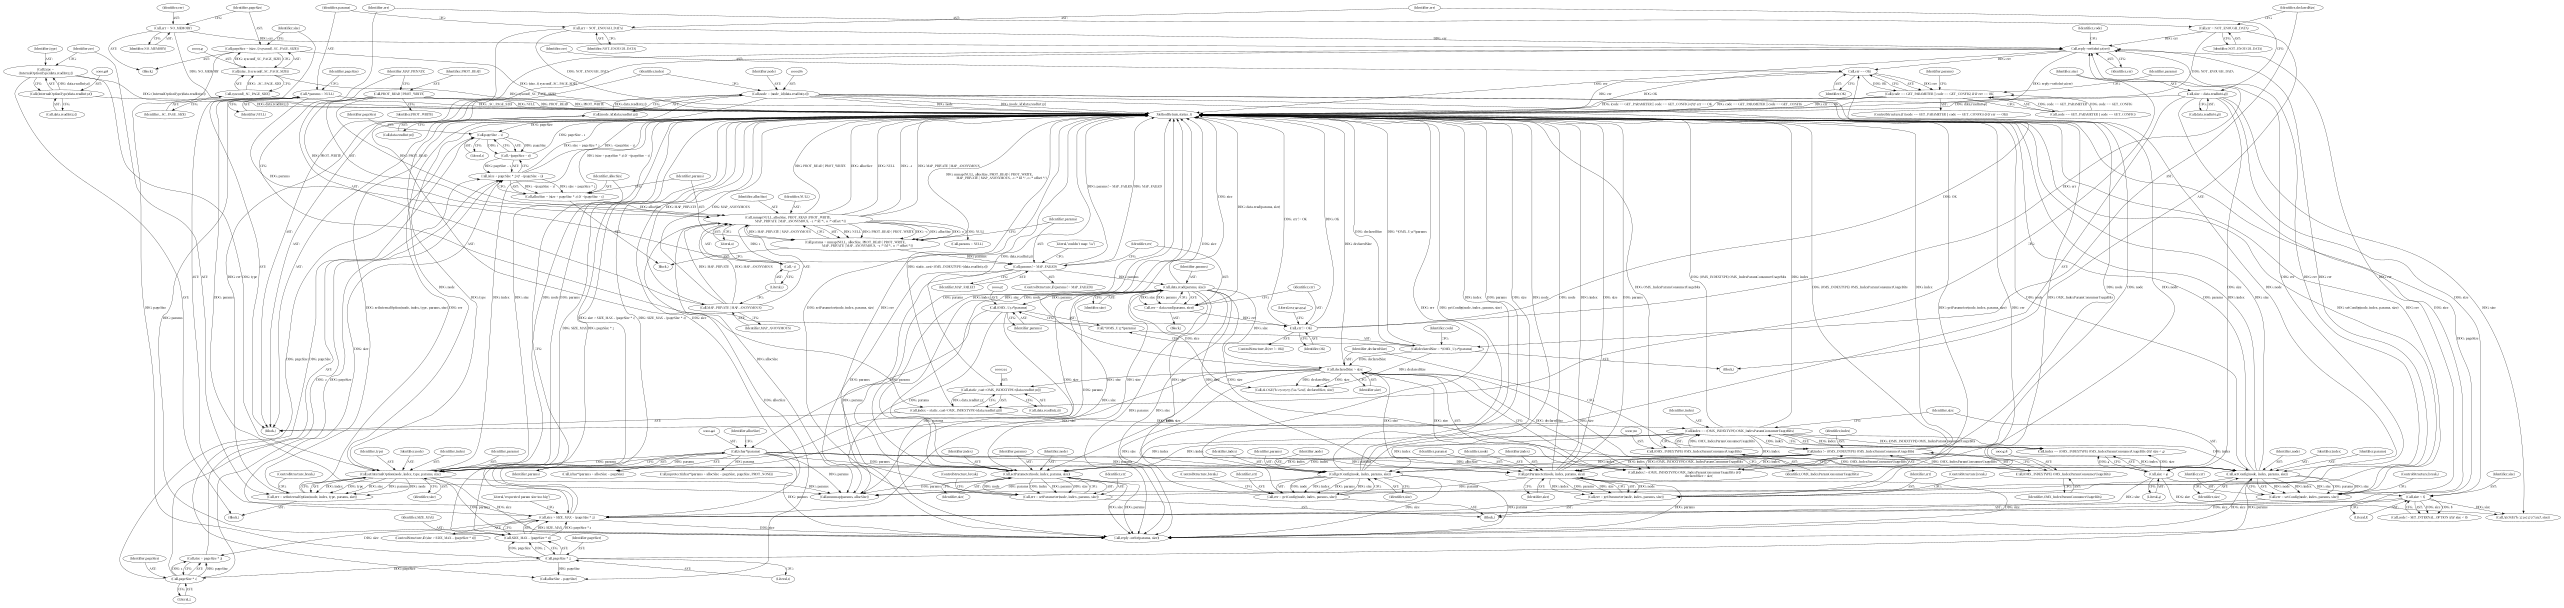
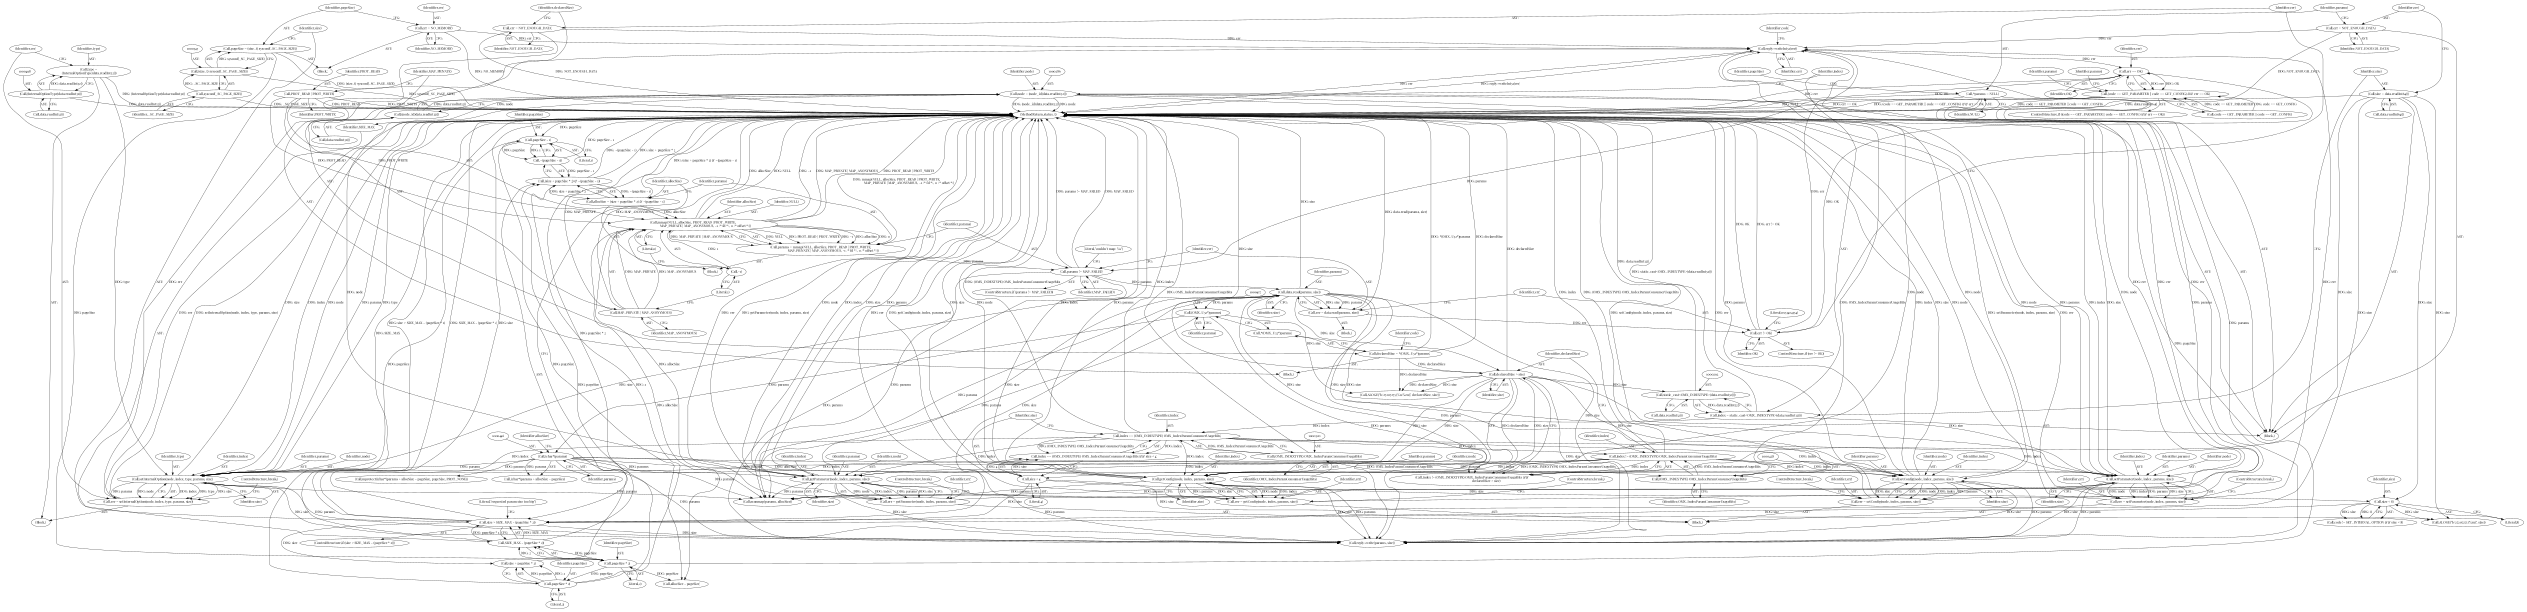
(410, 175) -> (687, 96)
(967, 244) -> none
(305, 441) -> none
